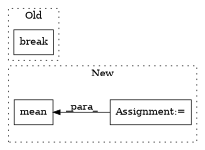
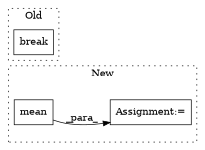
(85, 112) -> (78, 125)
